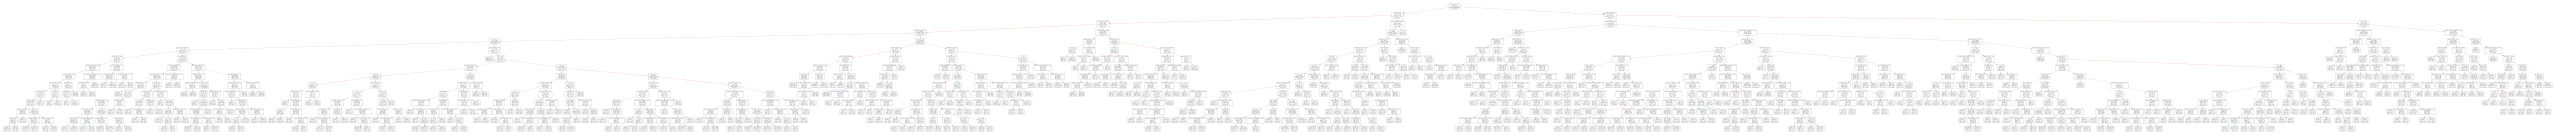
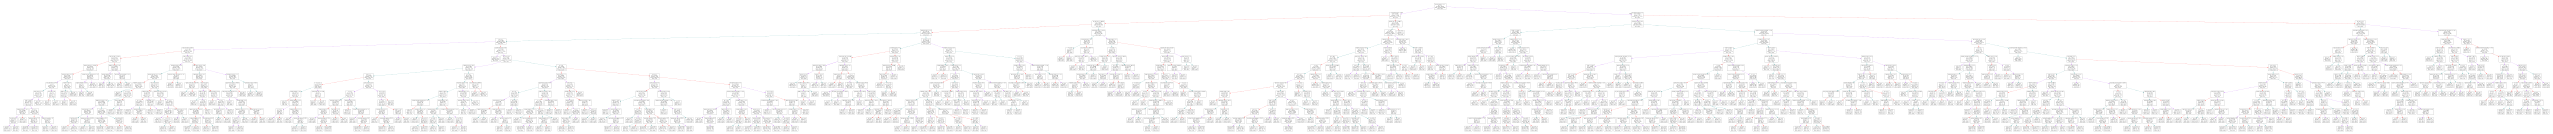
none -> (1351, 94)
(1981, 103) -> none
(1980, 112) -> none
(1507, 120) -> none
(706, 129) -> none
(920, 129) -> none
none -> (1262, 129)
(1294, 129) -> none
(2051, 129) -> none
